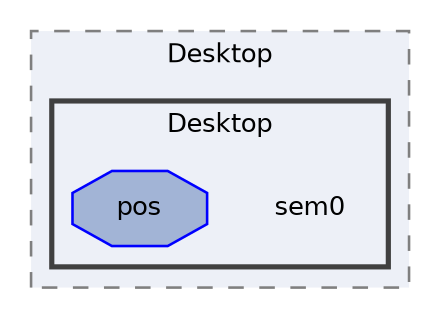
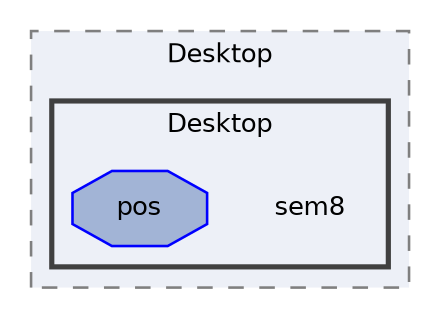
(311, 209) -> (311, 209)
